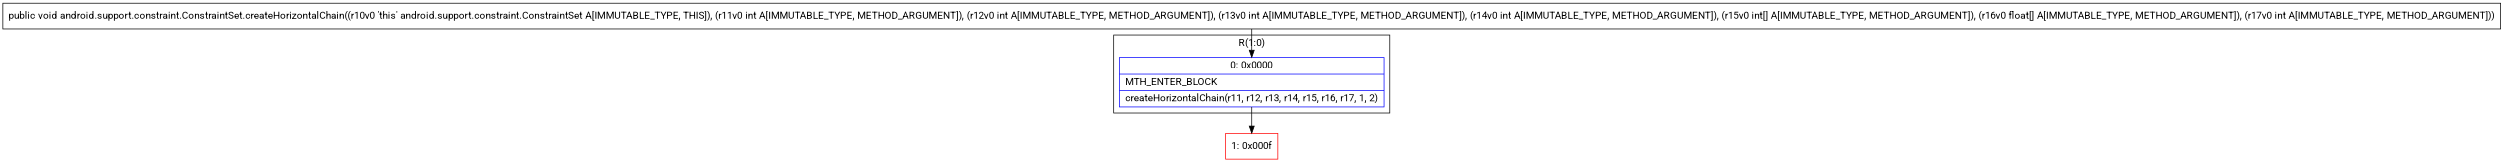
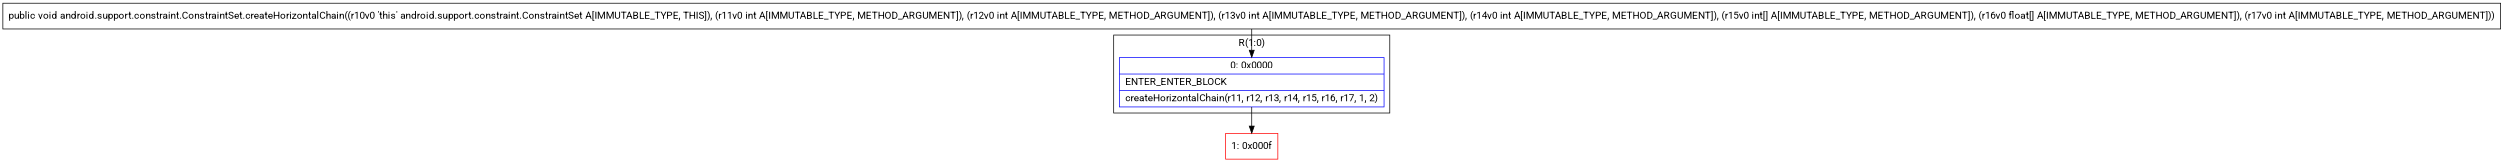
(1172, 82) -> (1176, 82)
